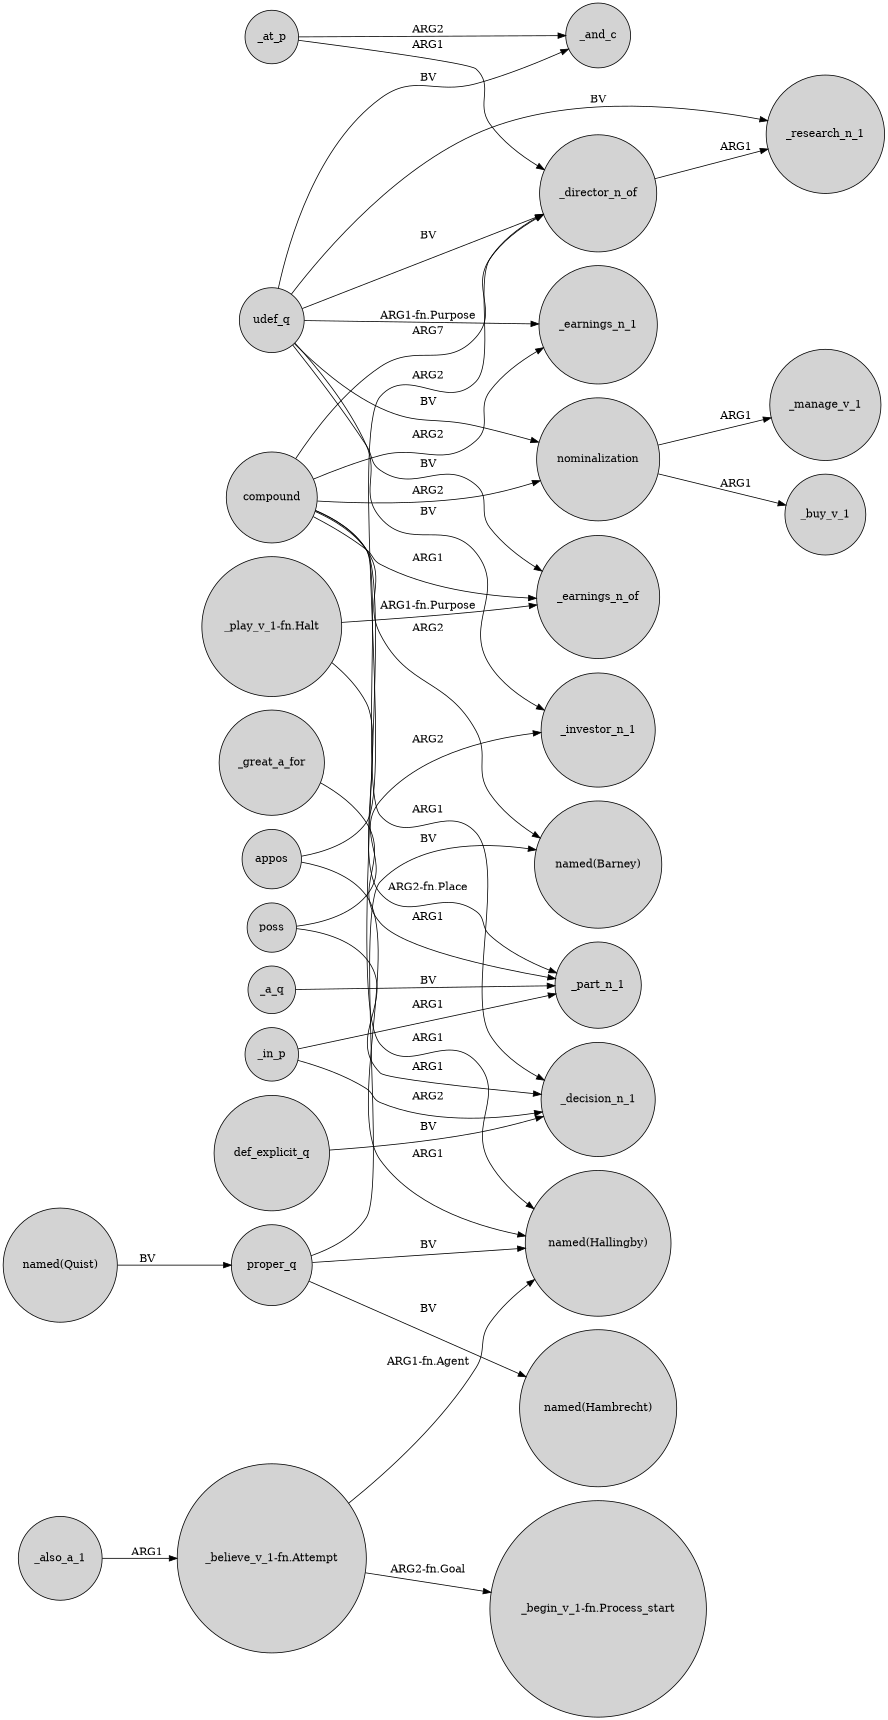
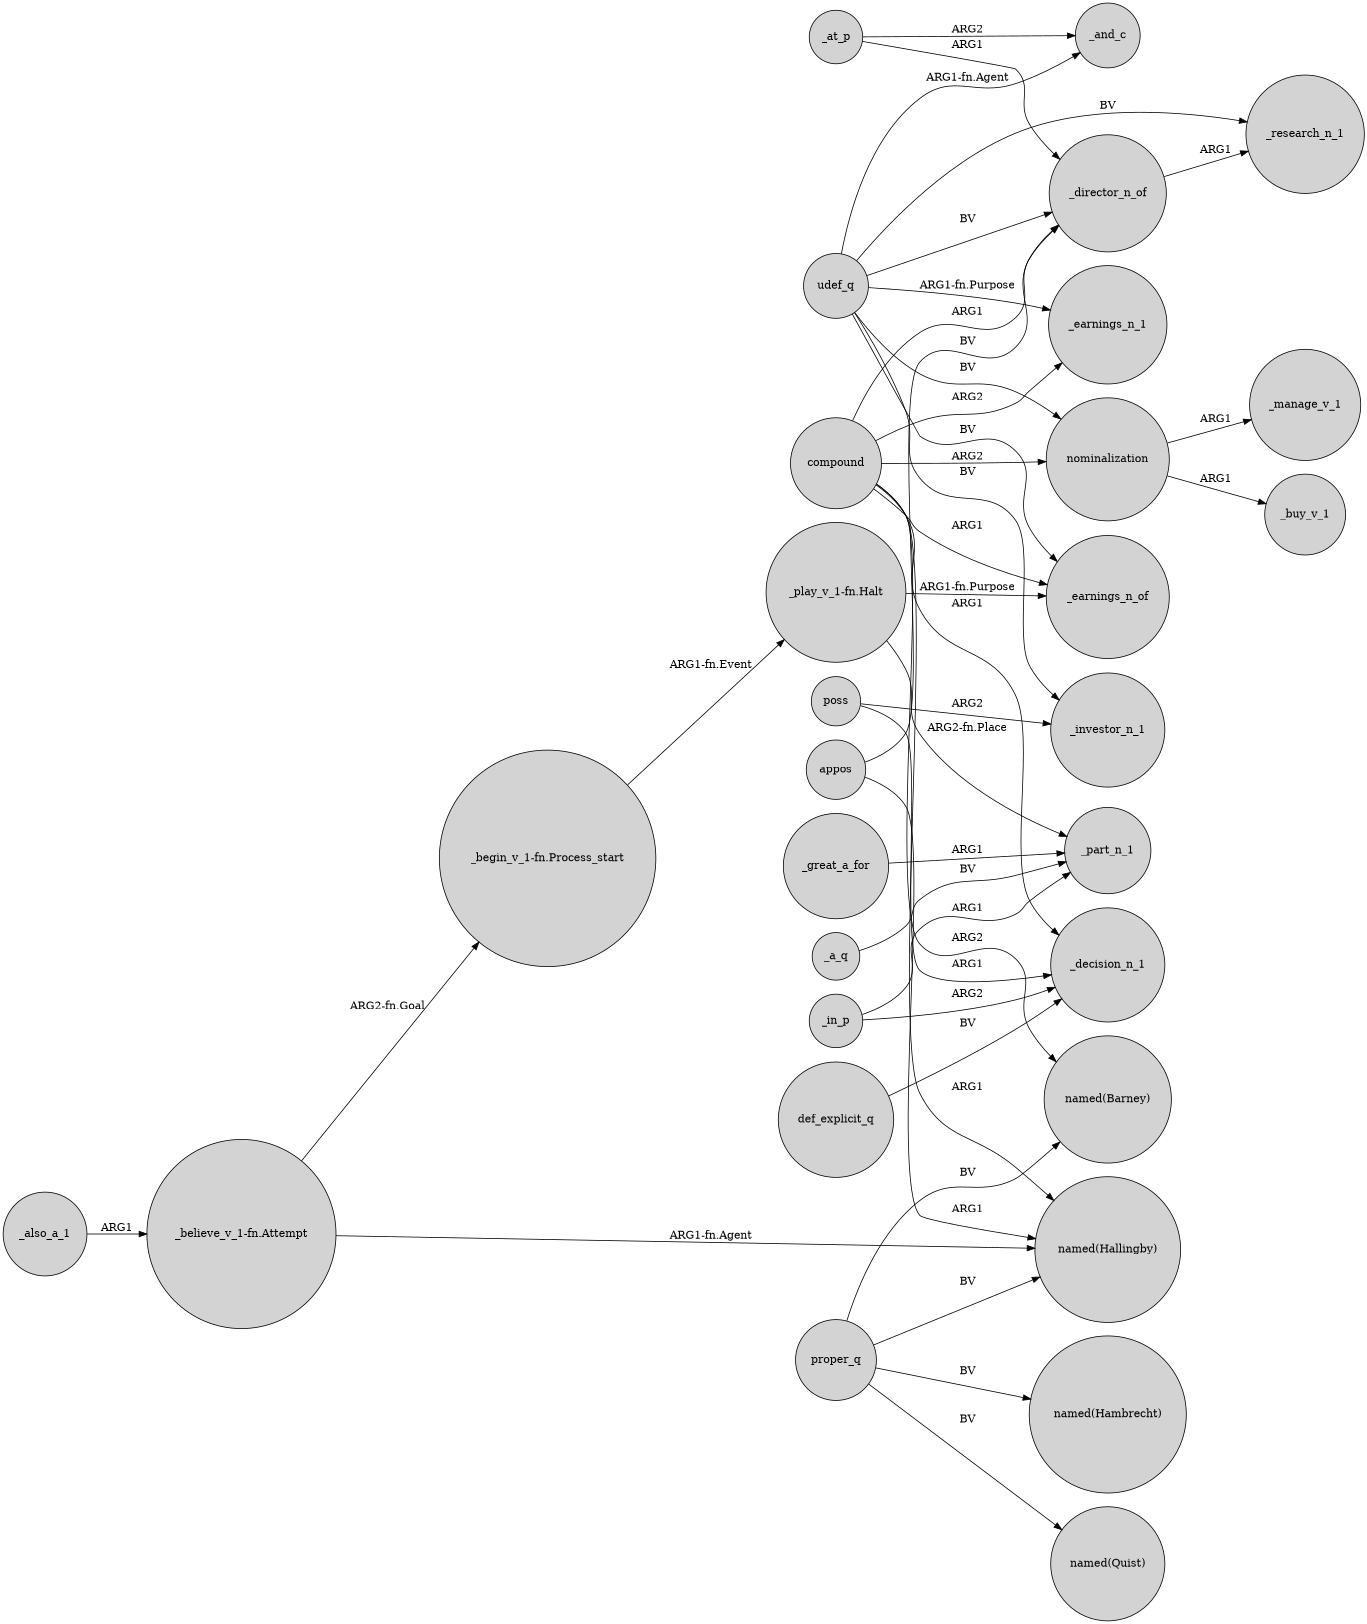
(428, 78) -> (968, 78)
(428, 331) -> (968, 312)
(428, 376) -> (968, 342)
none -> (703, 715)
(170, 1265) -> (962, 1454)
